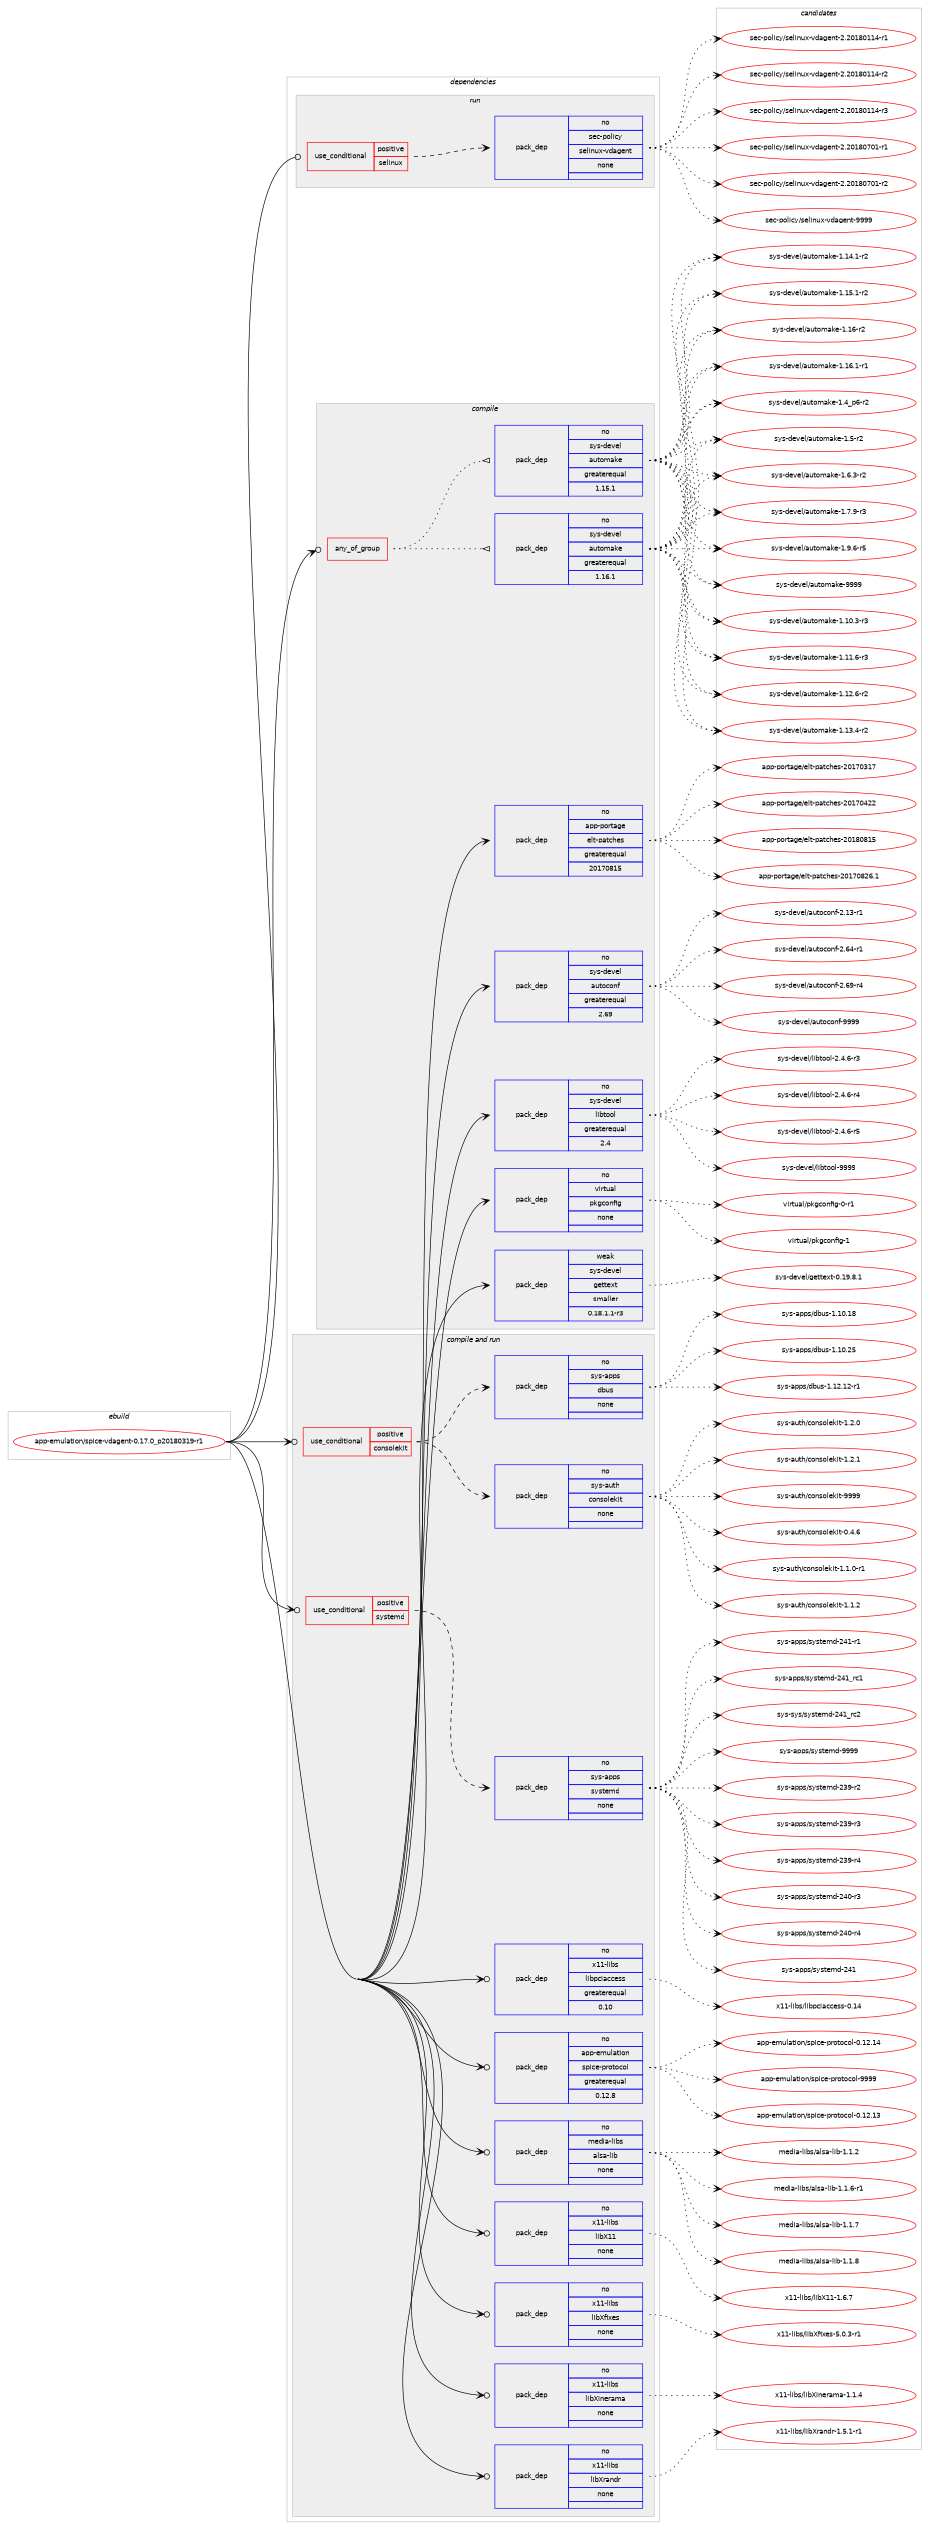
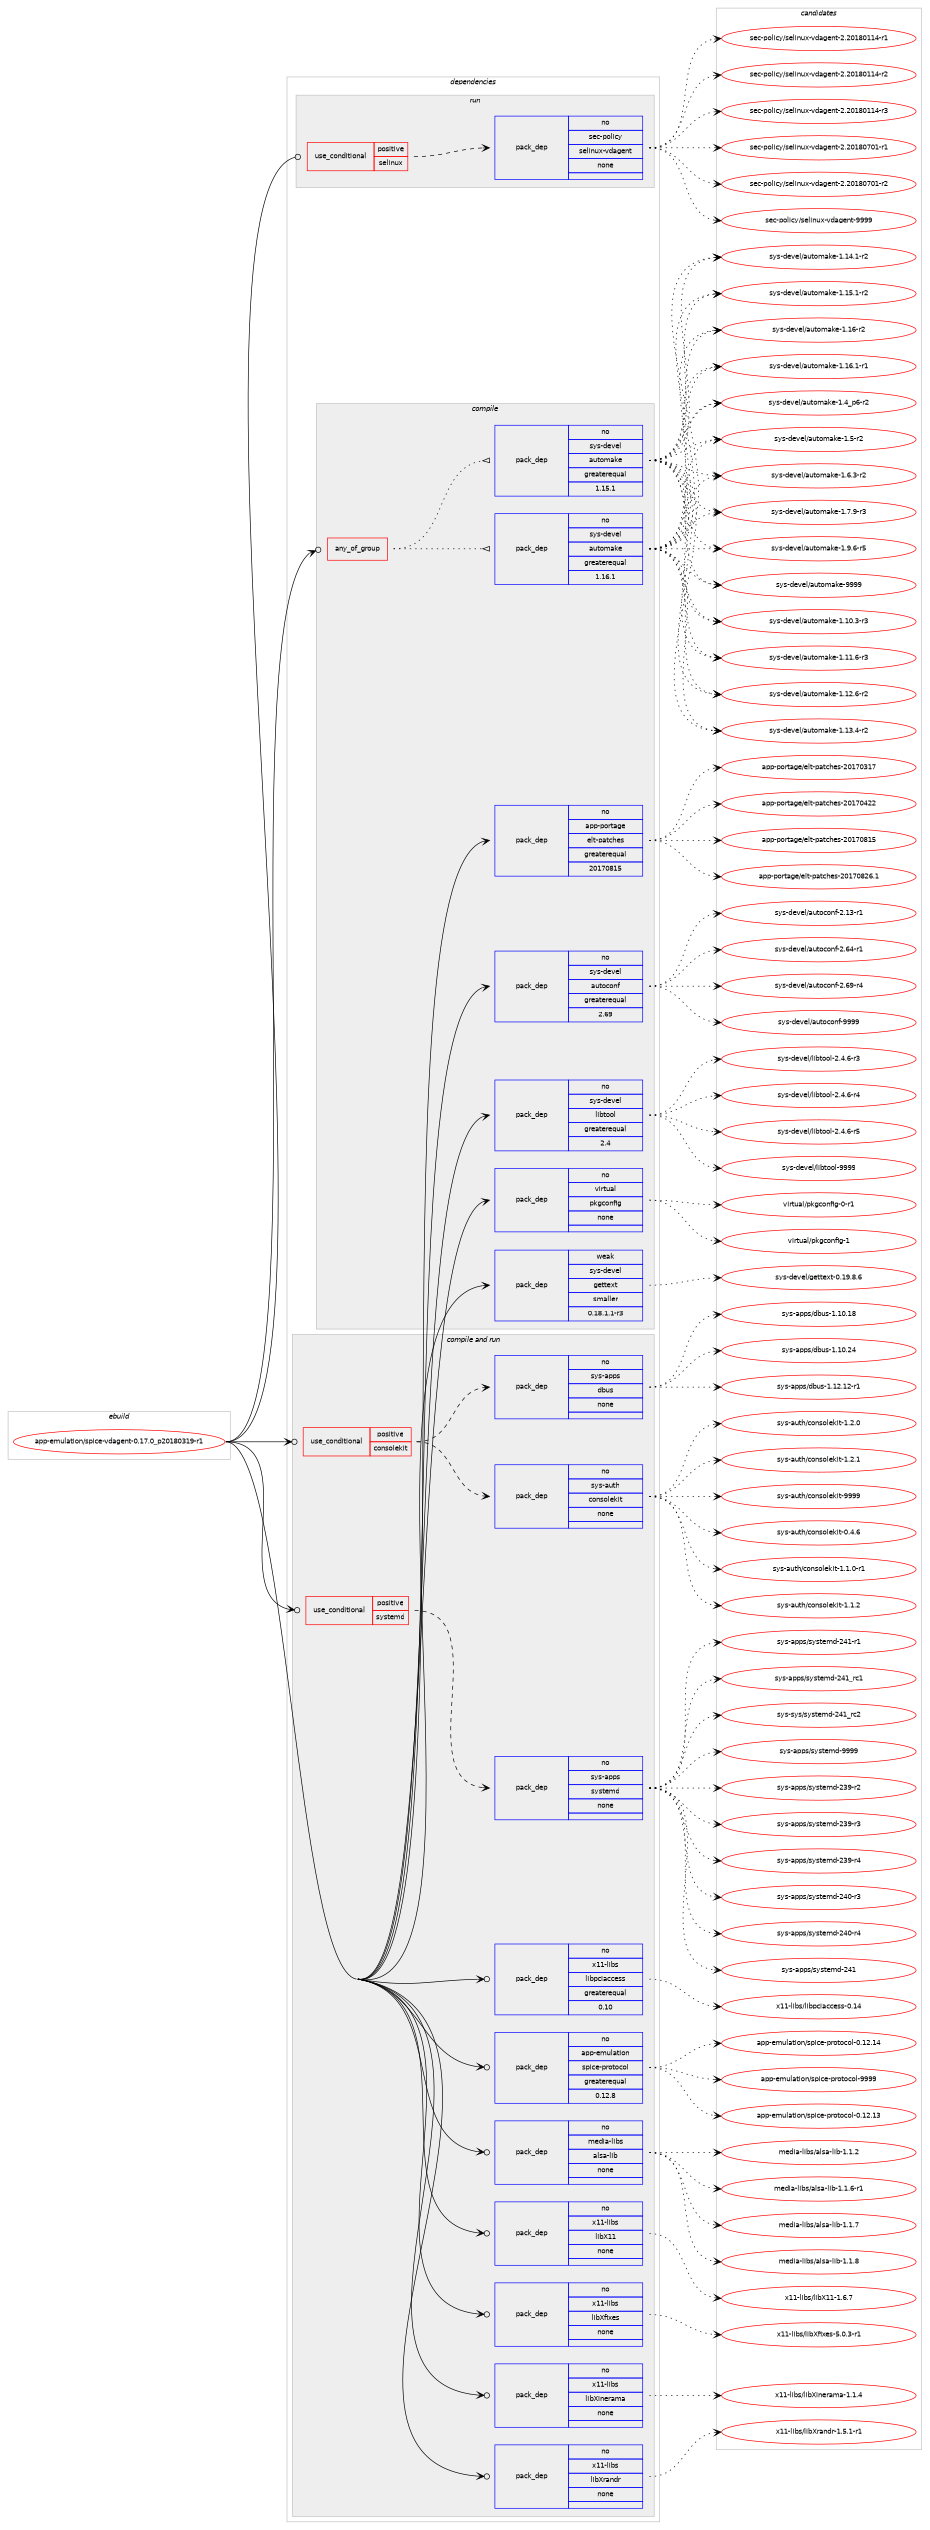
(819, 840) -> (819, 840)
(819, 1278) -> (819, 1278)
(819, 1351) -> (819, 1351)
